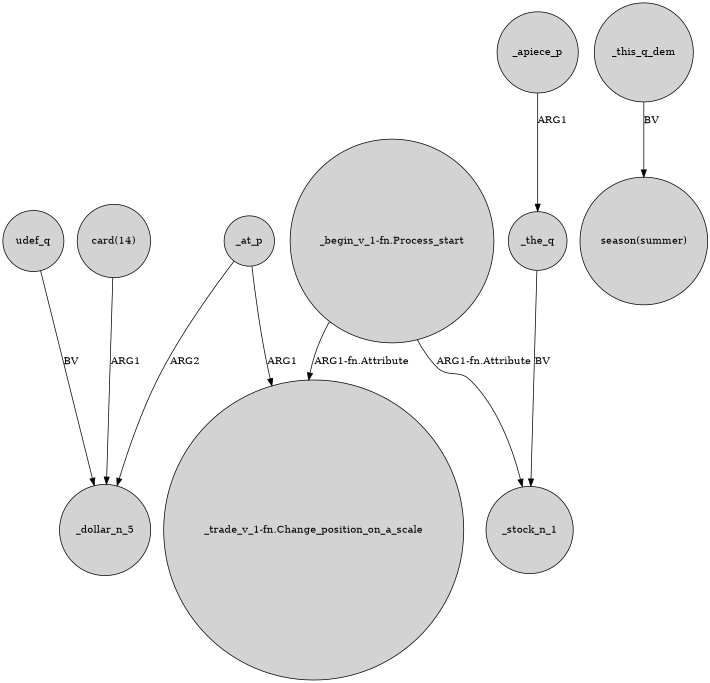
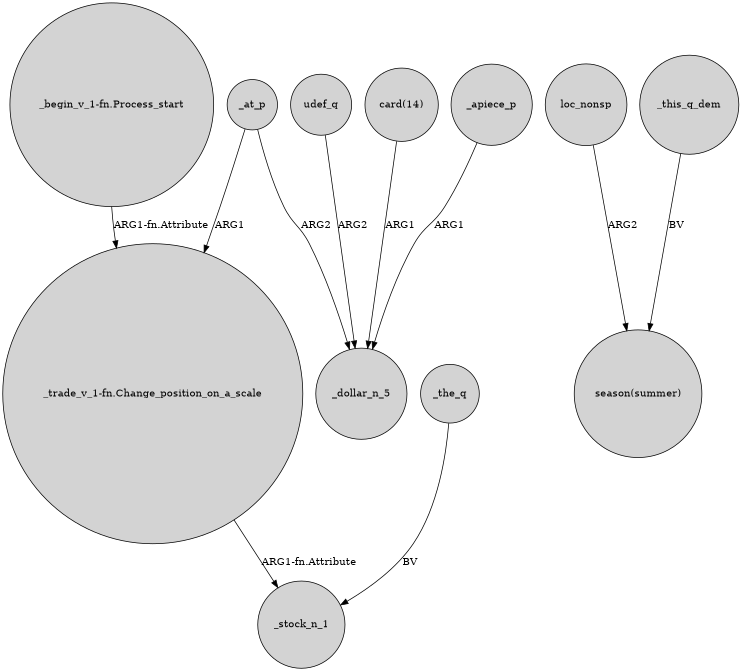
none -> (586, 105)
(538, 149) -> (418, 238)
(71, 361) -> (353, 225)
(484, 396) -> (254, 551)
